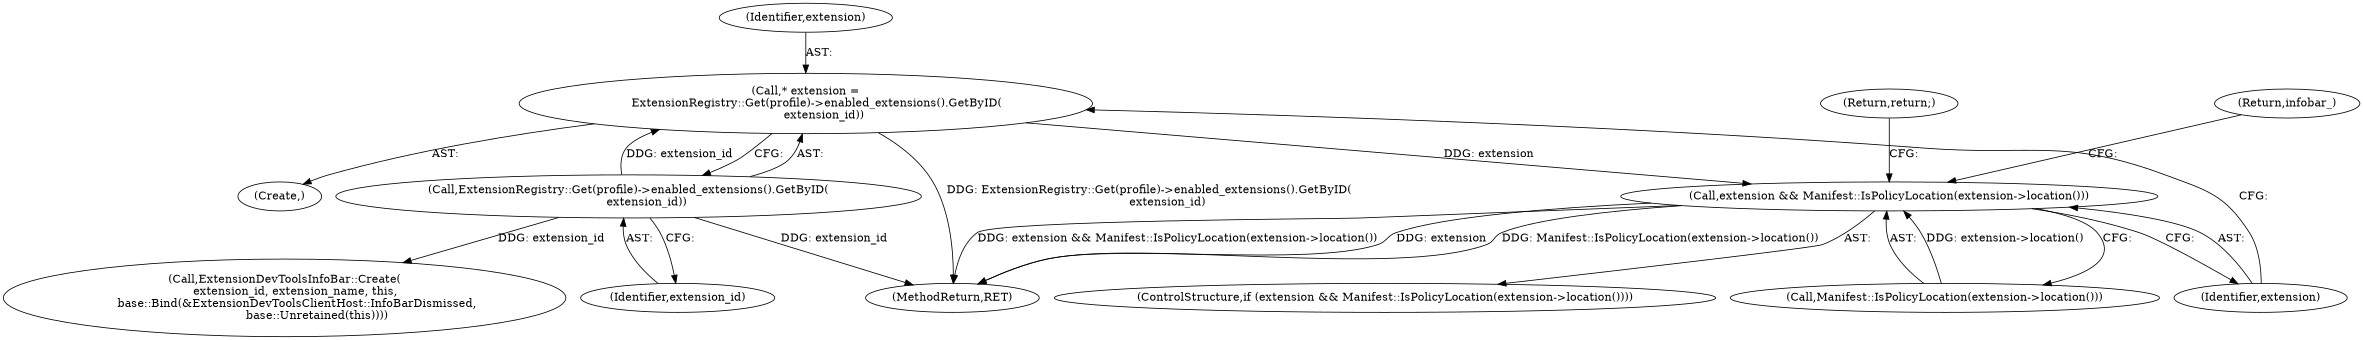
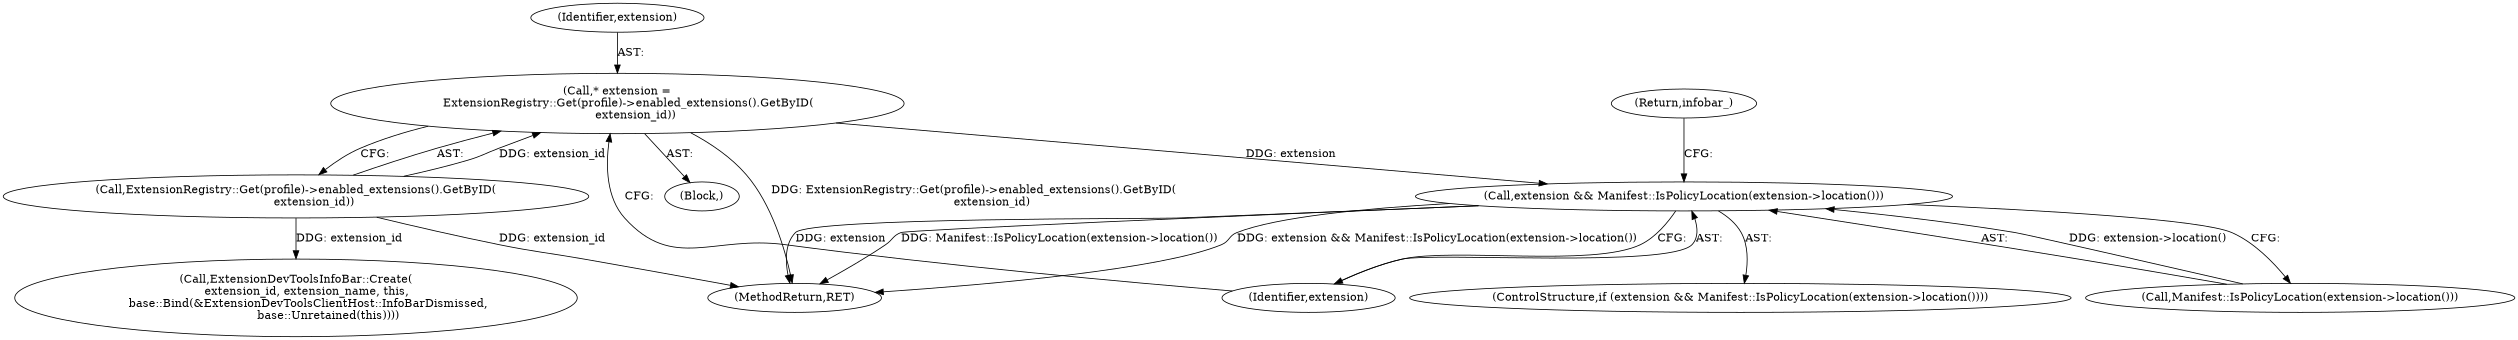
(1889, 103) -> none
(280, 196) -> (702, 196)
(678, 298) -> none
